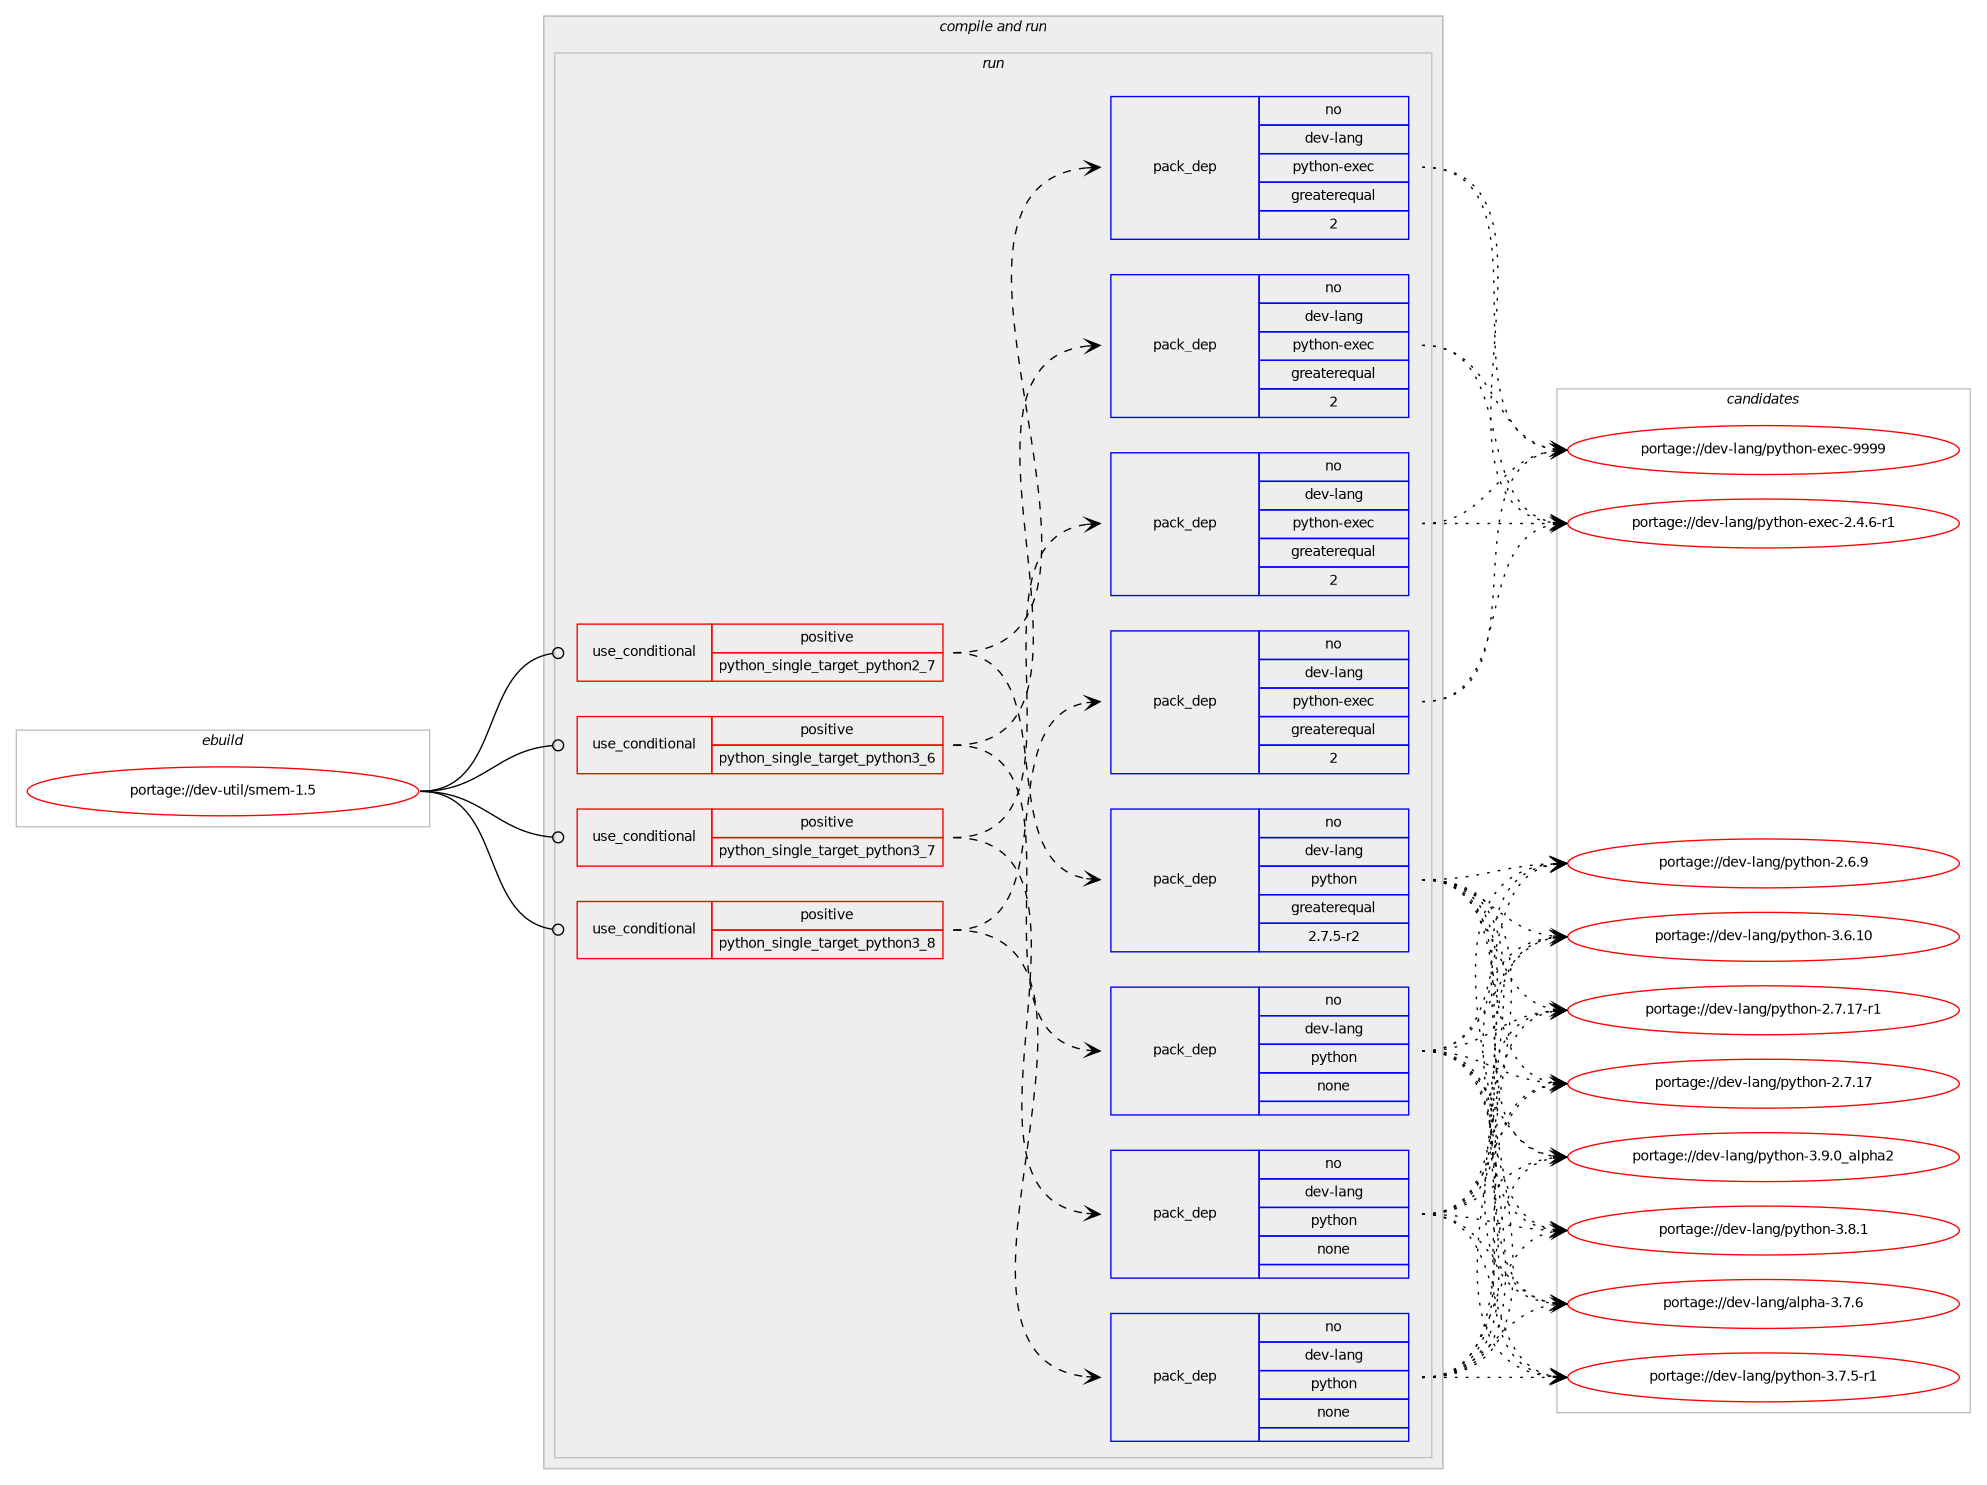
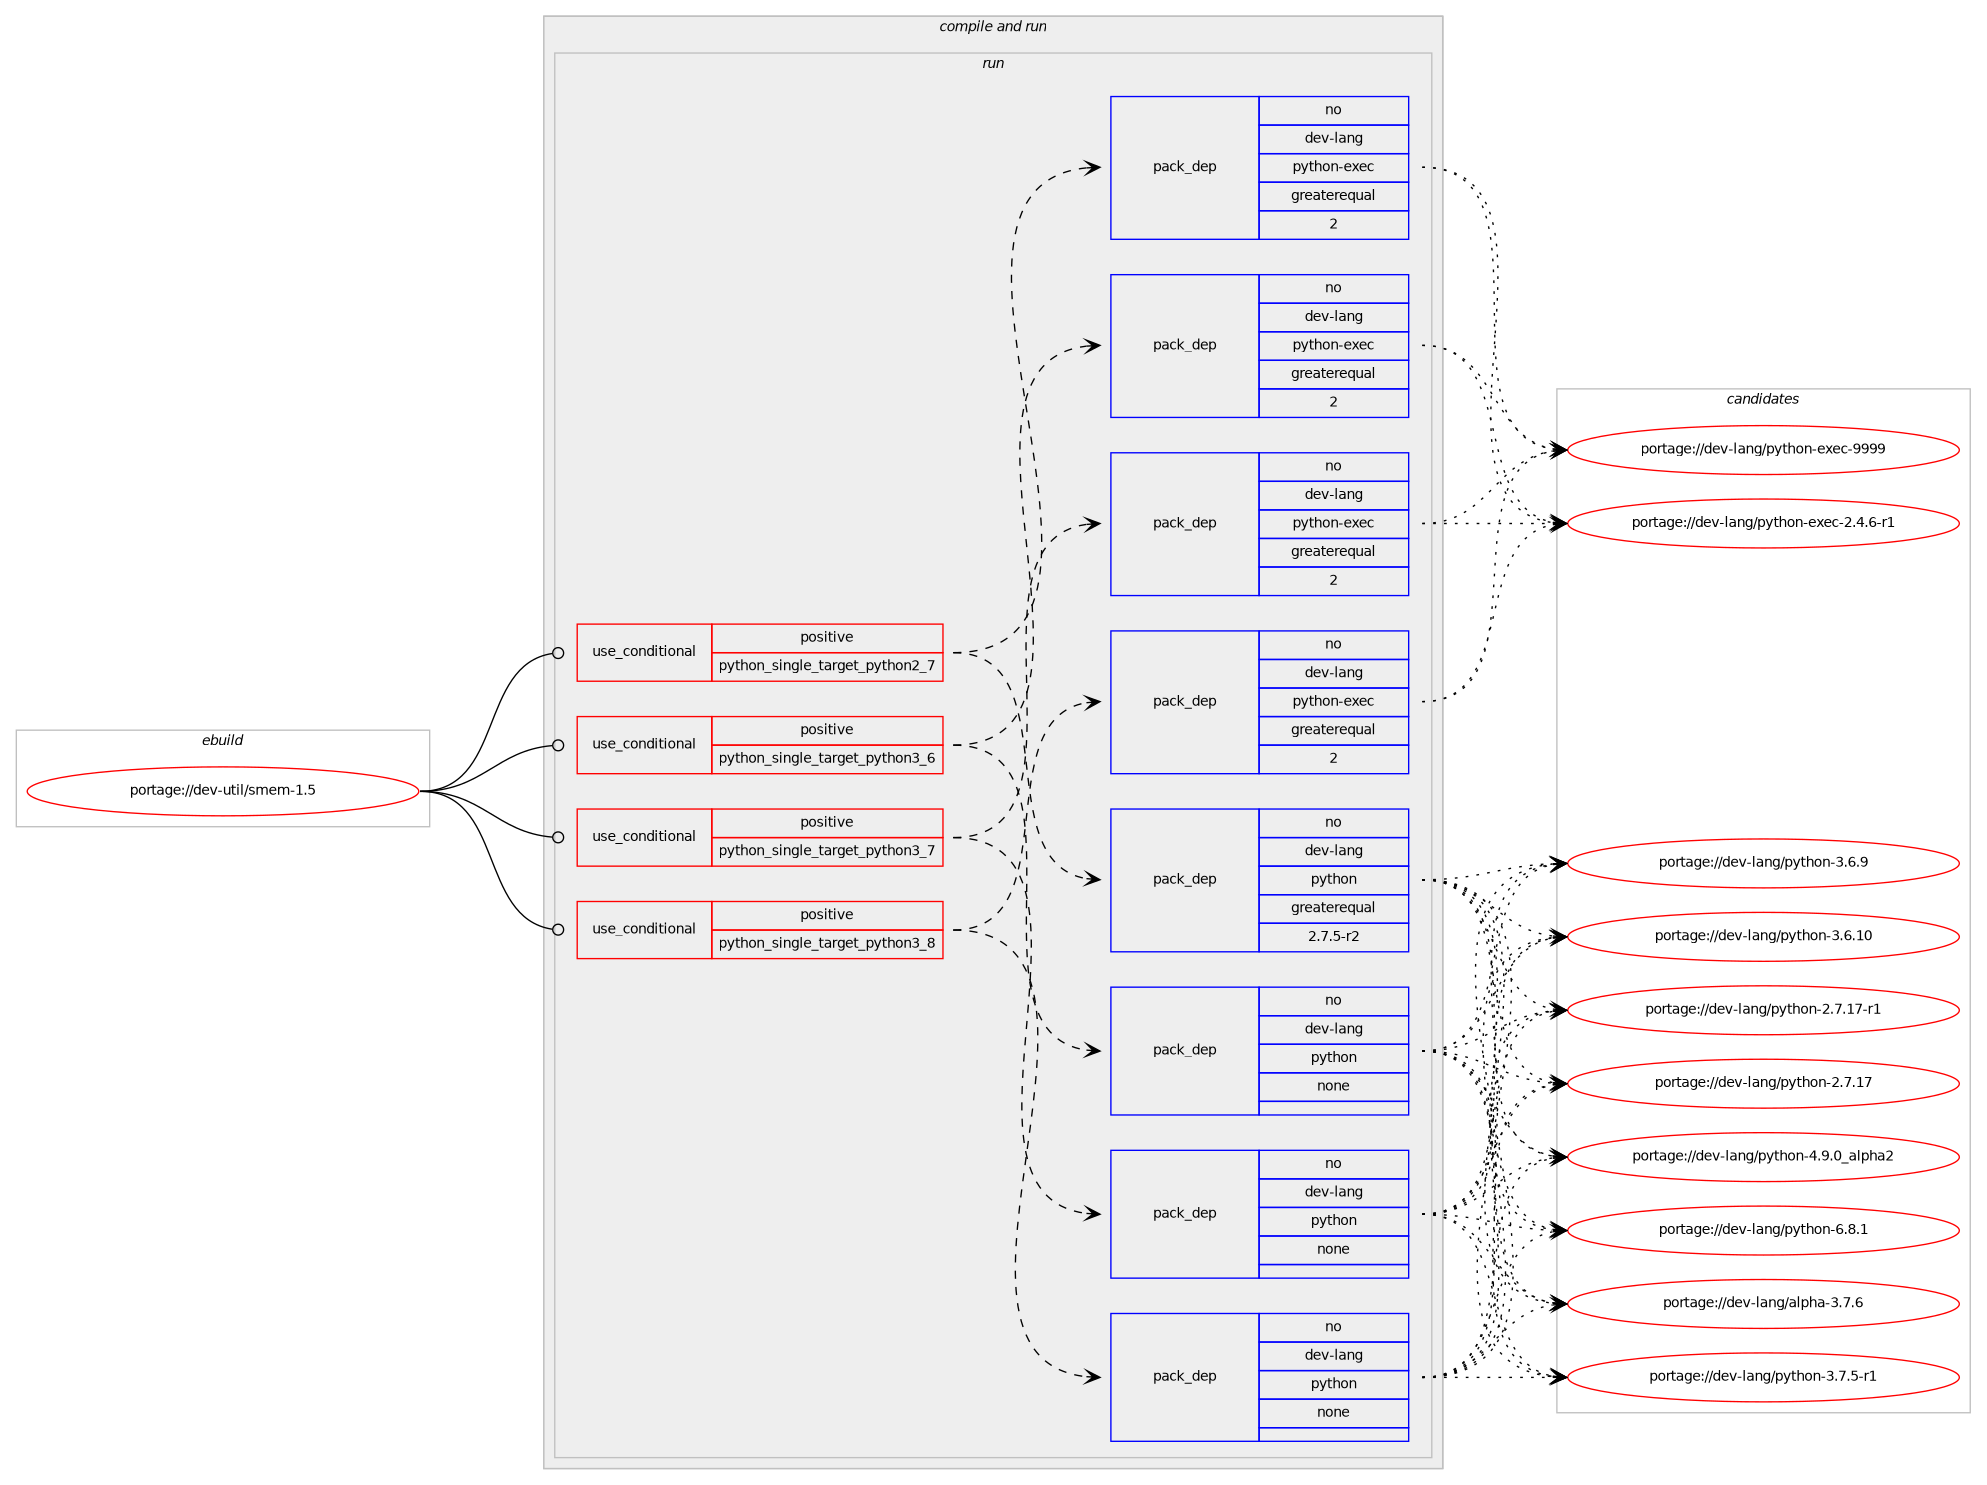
(1764, 863) -> (1764, 863)
(1764, 1157) -> (1764, 1157)
(1764, 1231) -> (1764, 1231)
